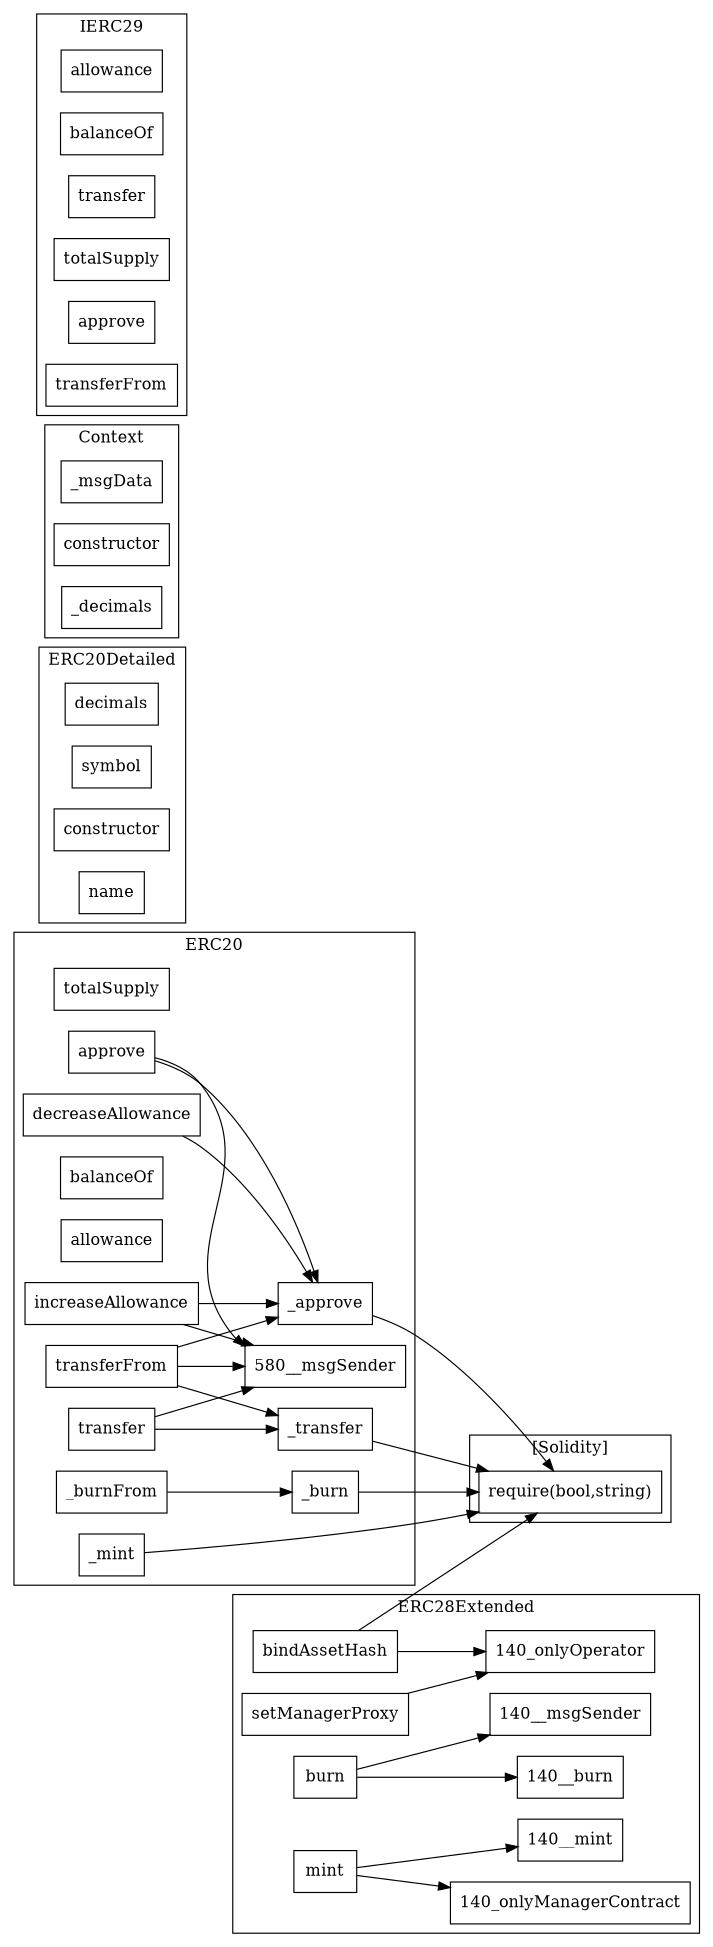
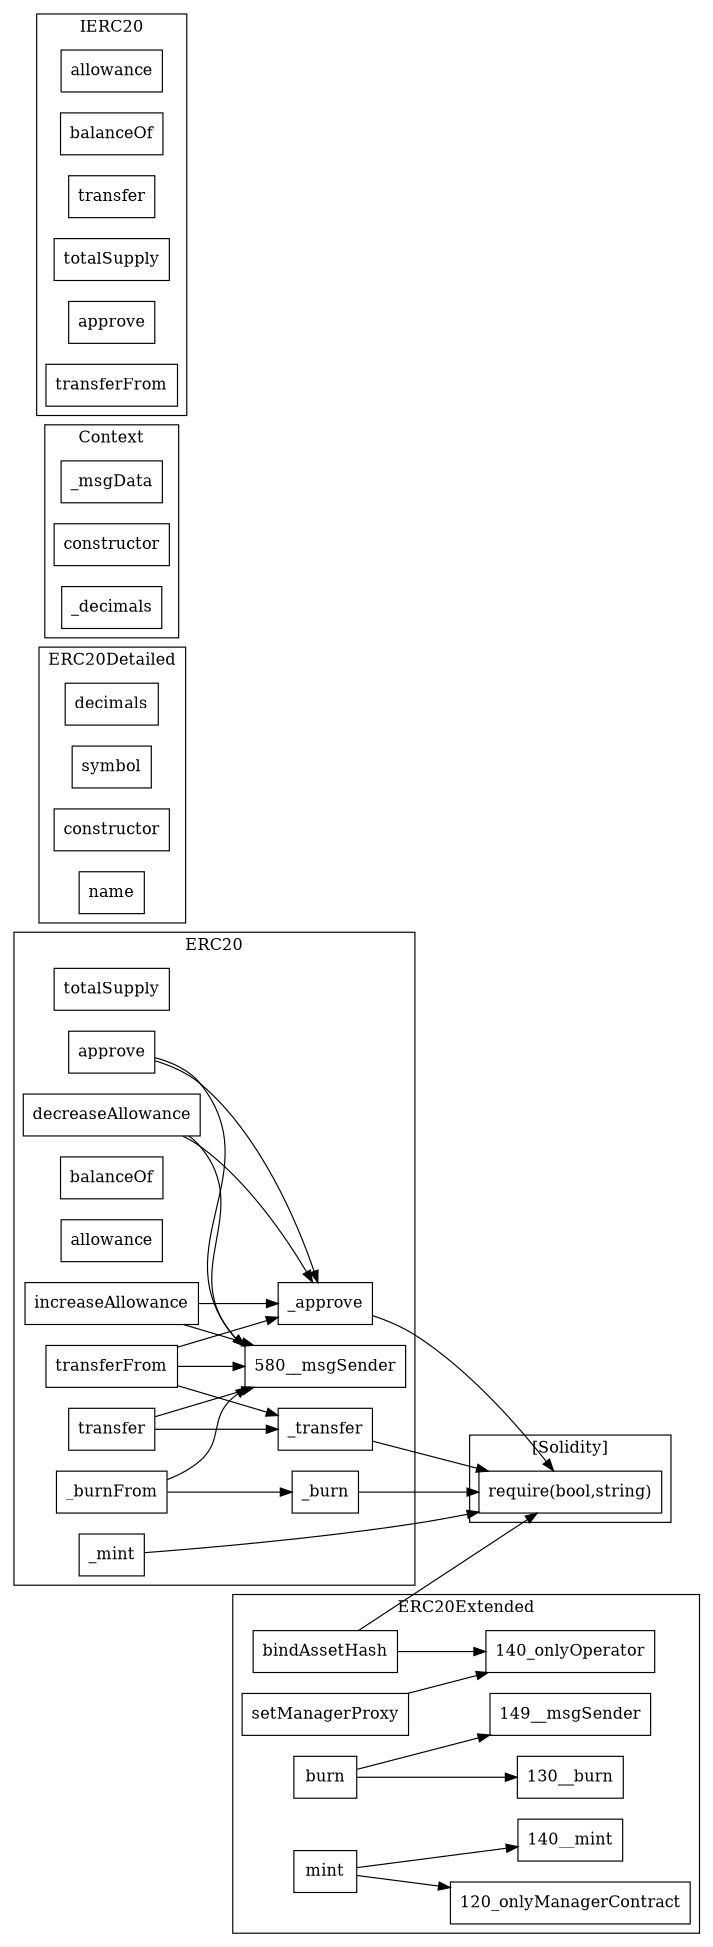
(112, 27) -> (112, 27)
none -> (217, 1235)
none -> (212, 1445)
(466, 1608) -> (466, 1608)
(570, 1714) -> (570, 1714)
(570, 1777) -> (570, 1777)
(570, 1903) -> (570, 1903)
